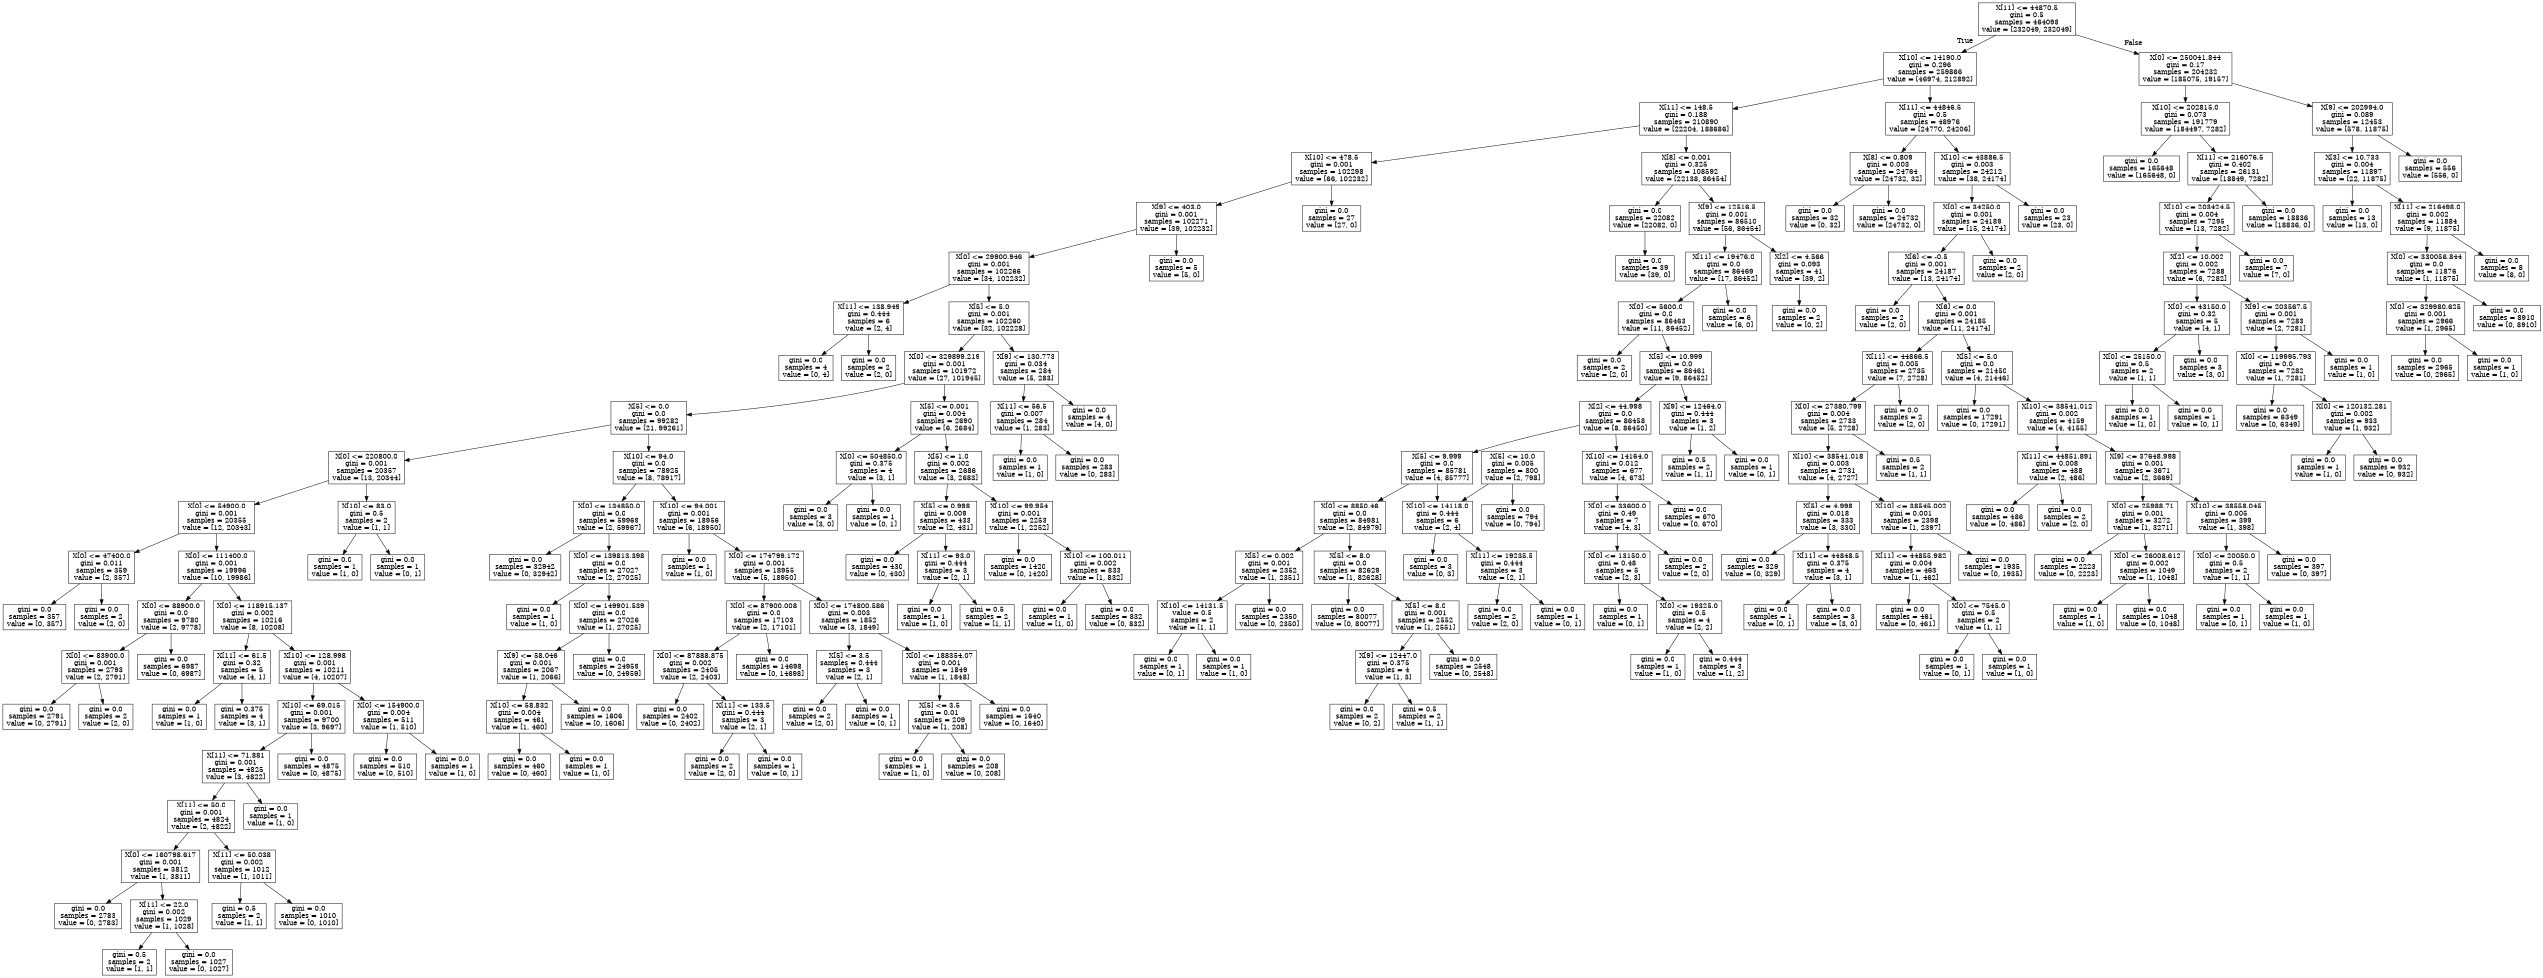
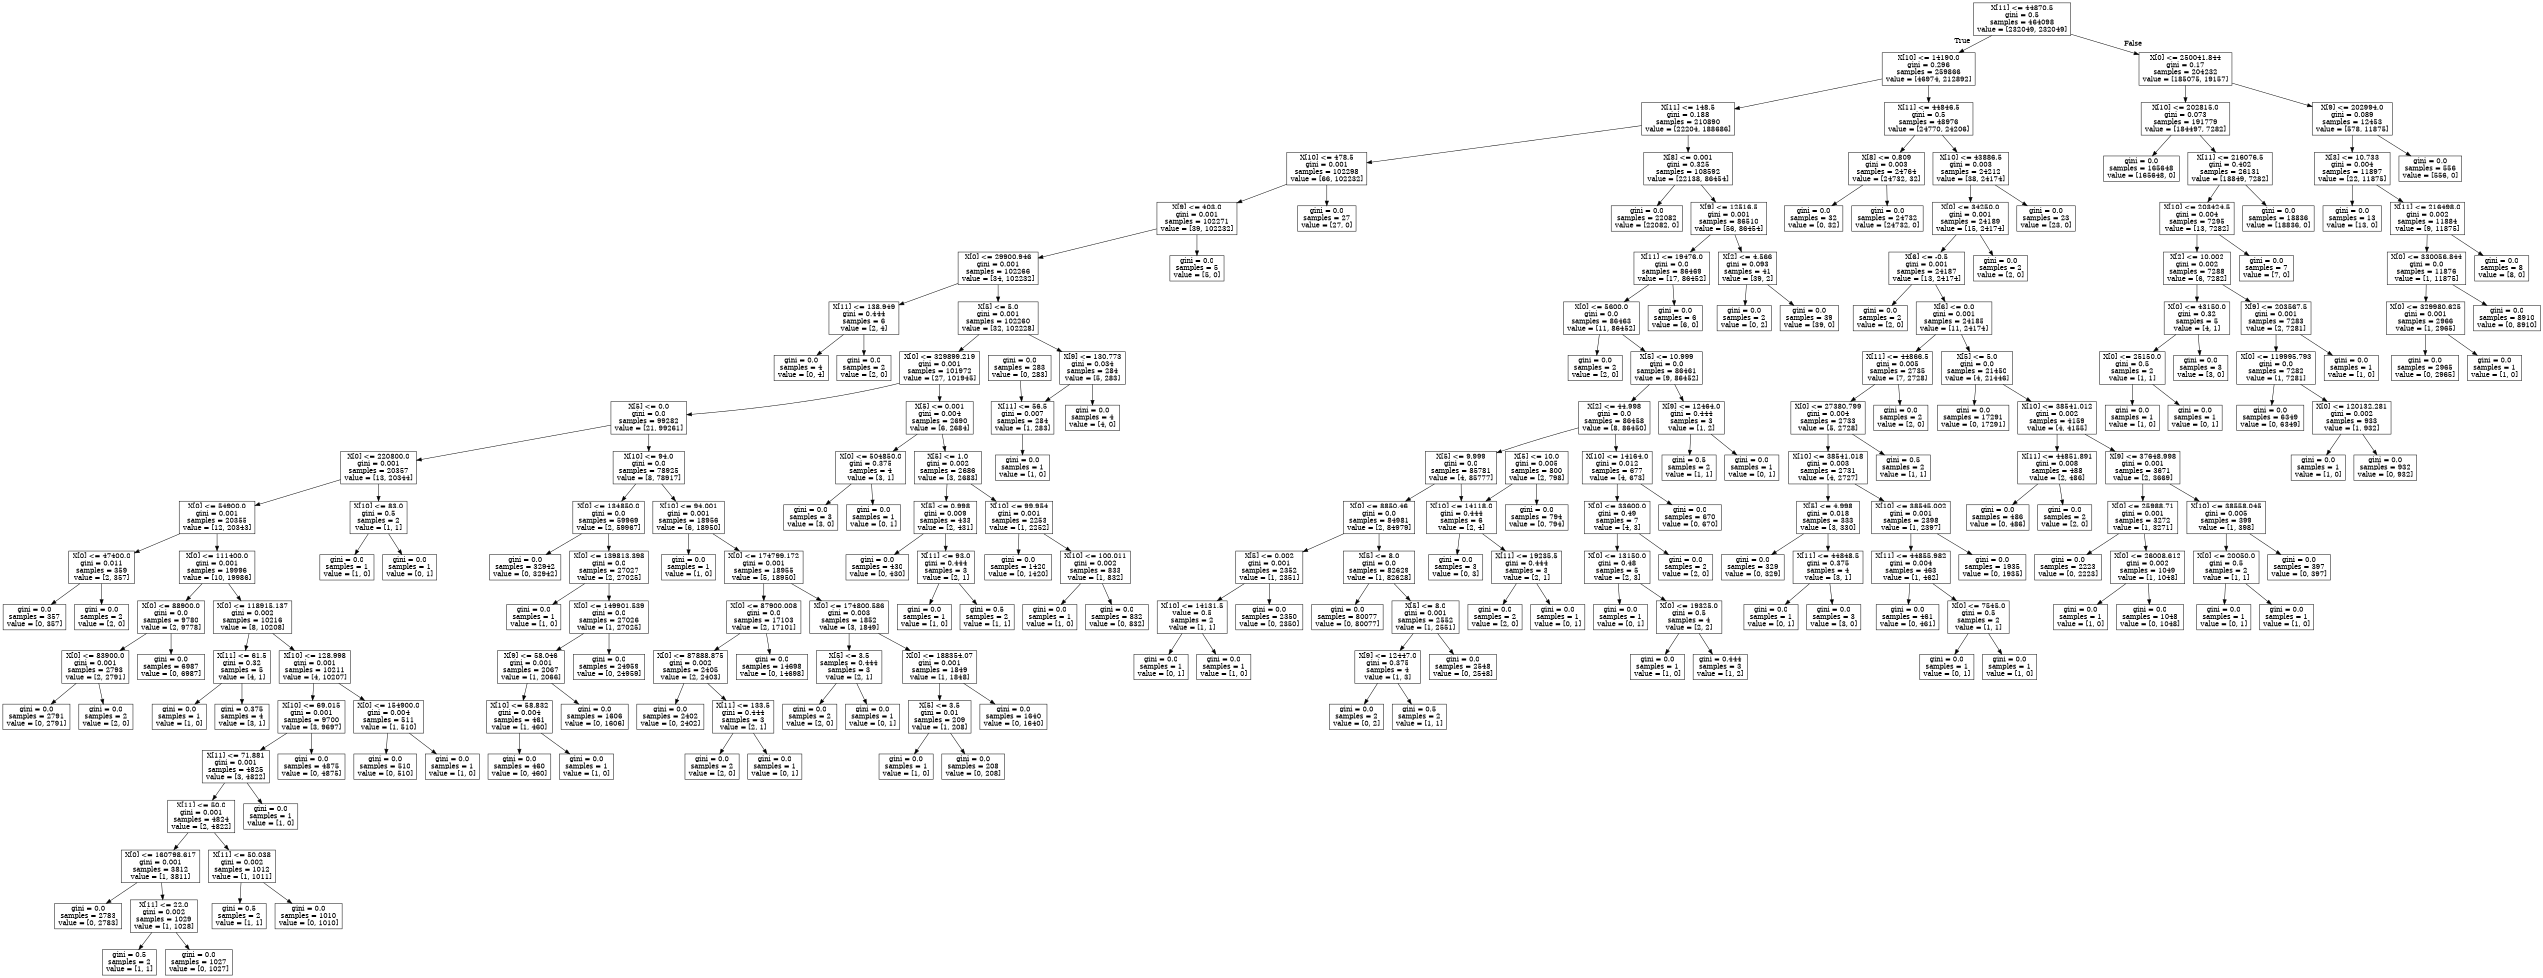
(1645, 241) -> (1779, 294)
(1055, 443) -> (1021, 389)
